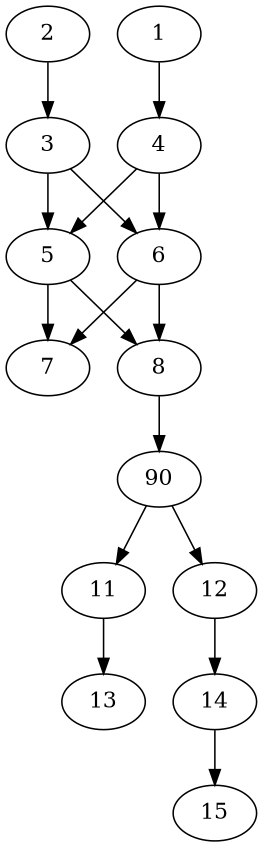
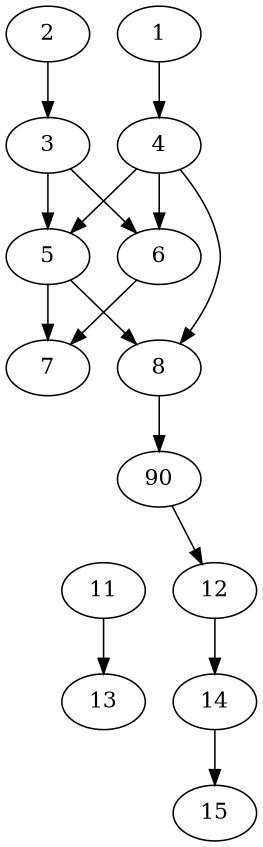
(159, 305) -> (220, 249)
(135, 528) -> none
